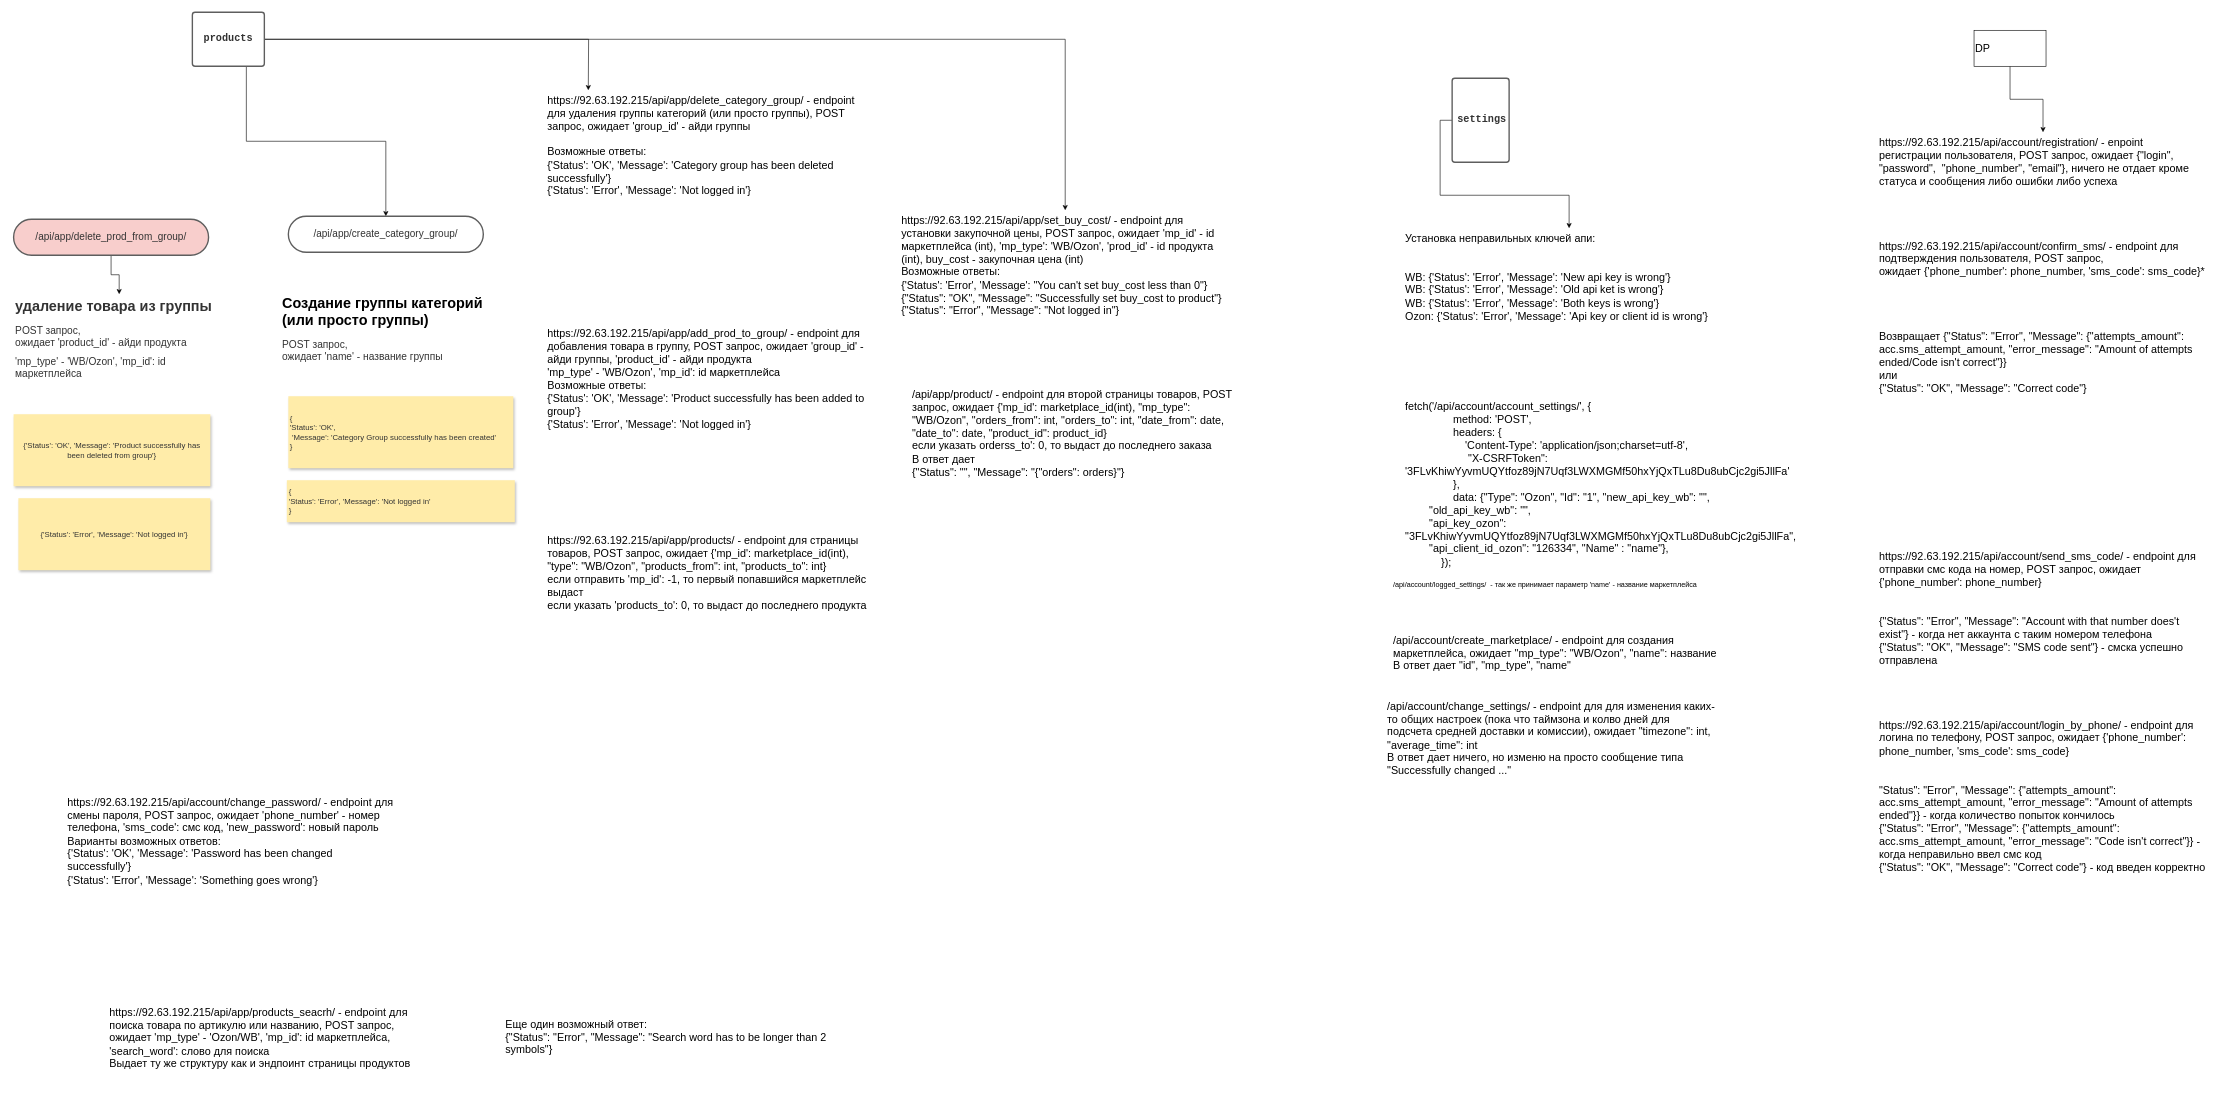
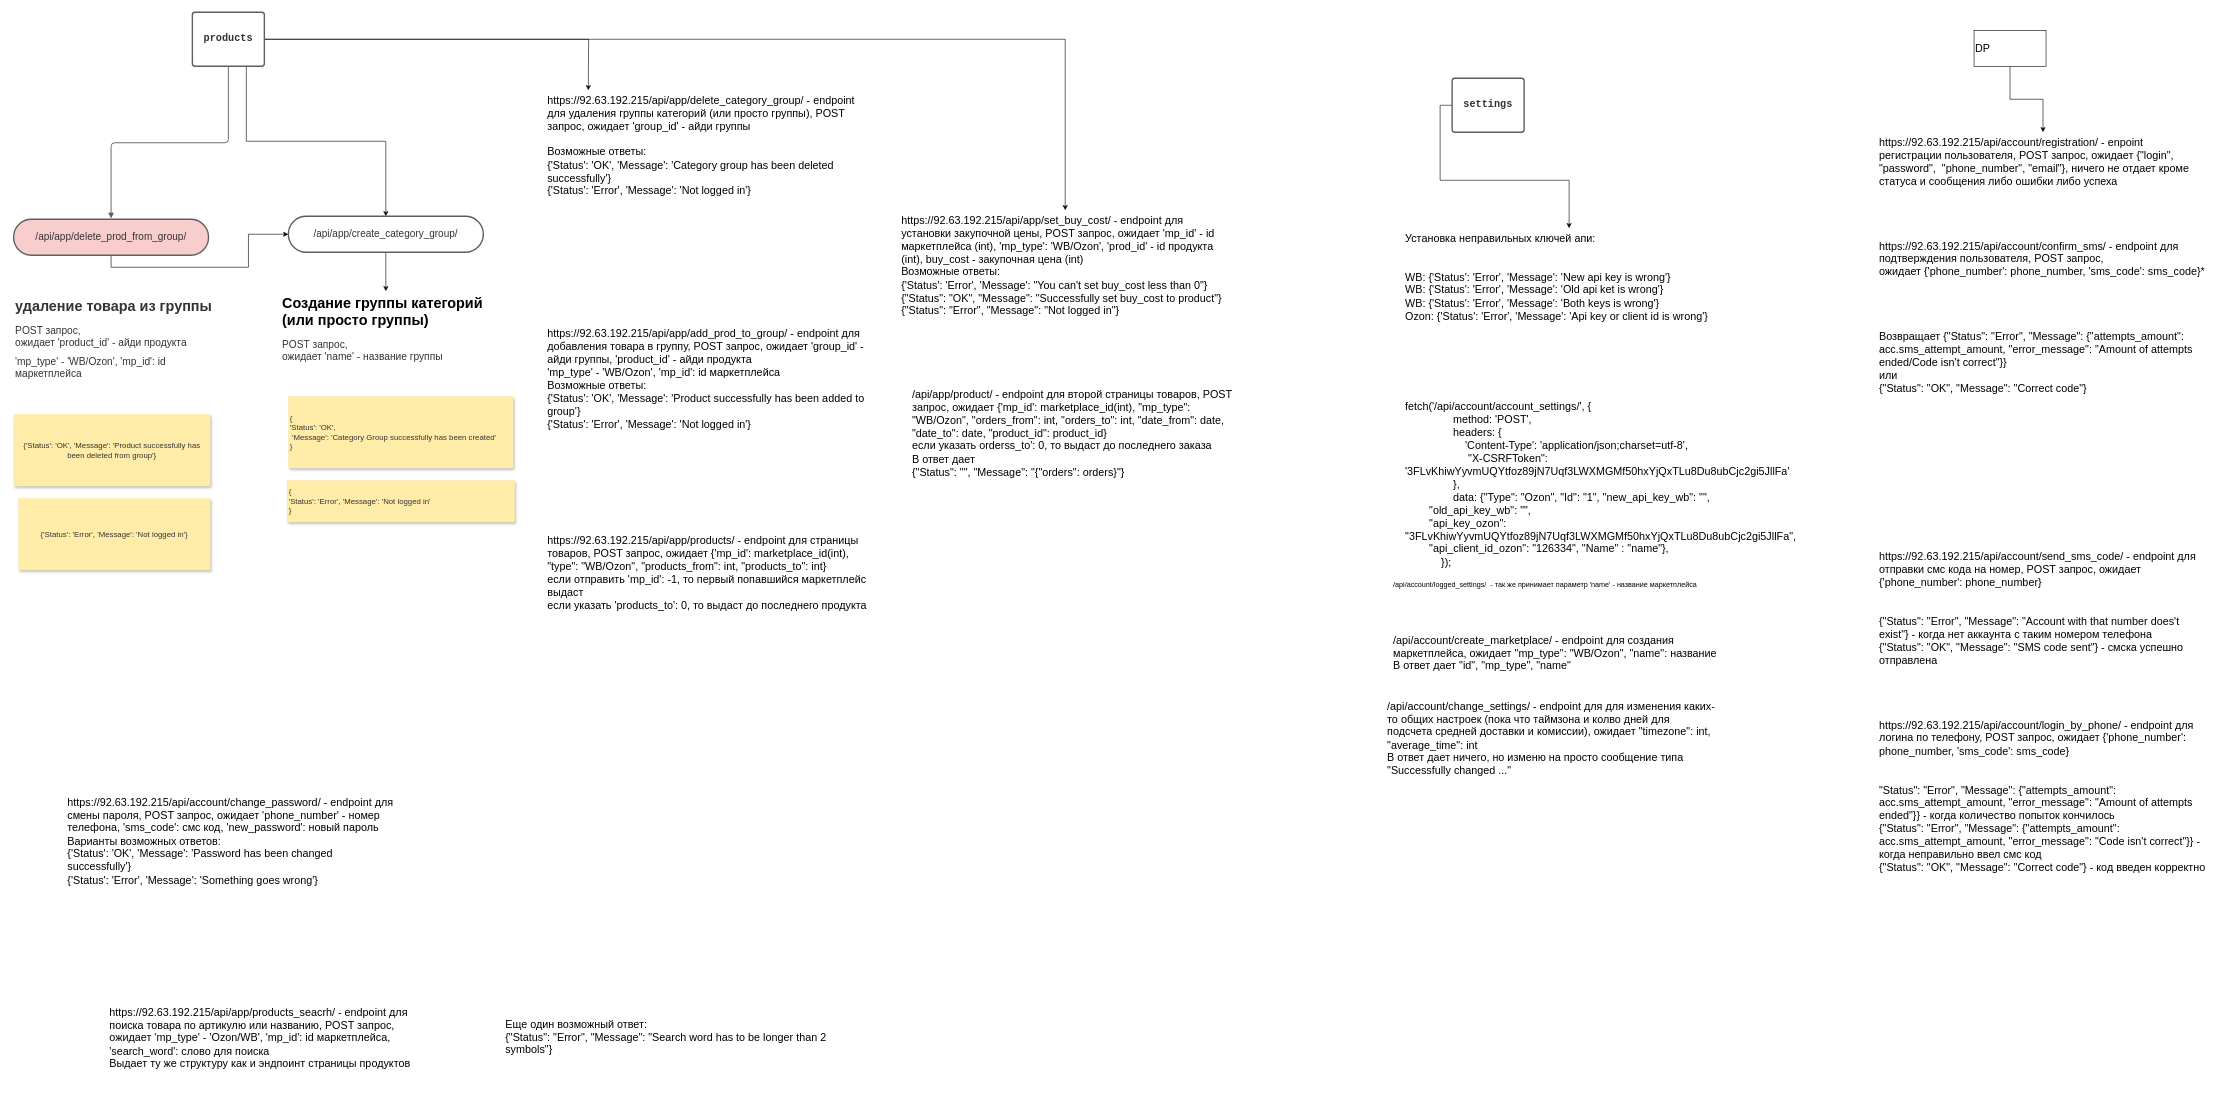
(1481, 120) -> (1488, 105)
none -> (173, 143)
(111, 274) -> (248, 251)
none -> (386, 285)
